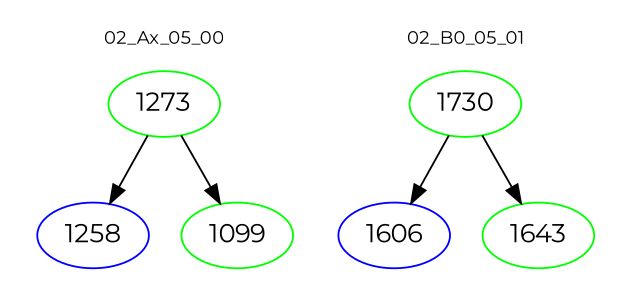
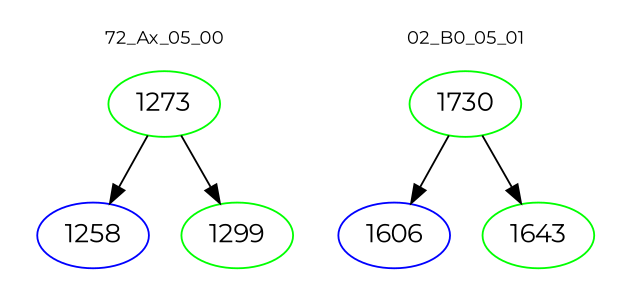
(165, 39) -> (165, 39)
(237, 235) -> (237, 235)
